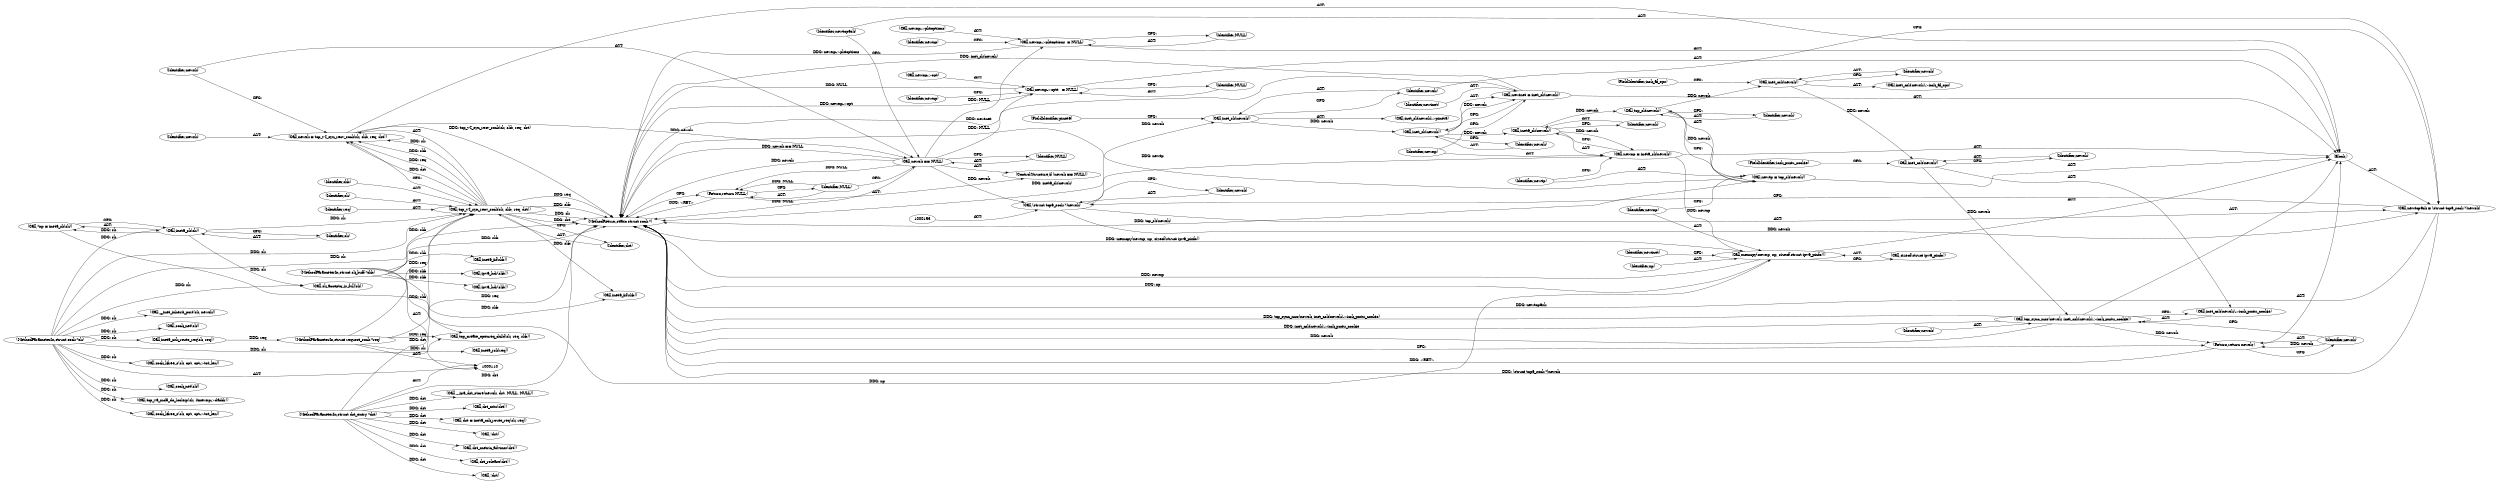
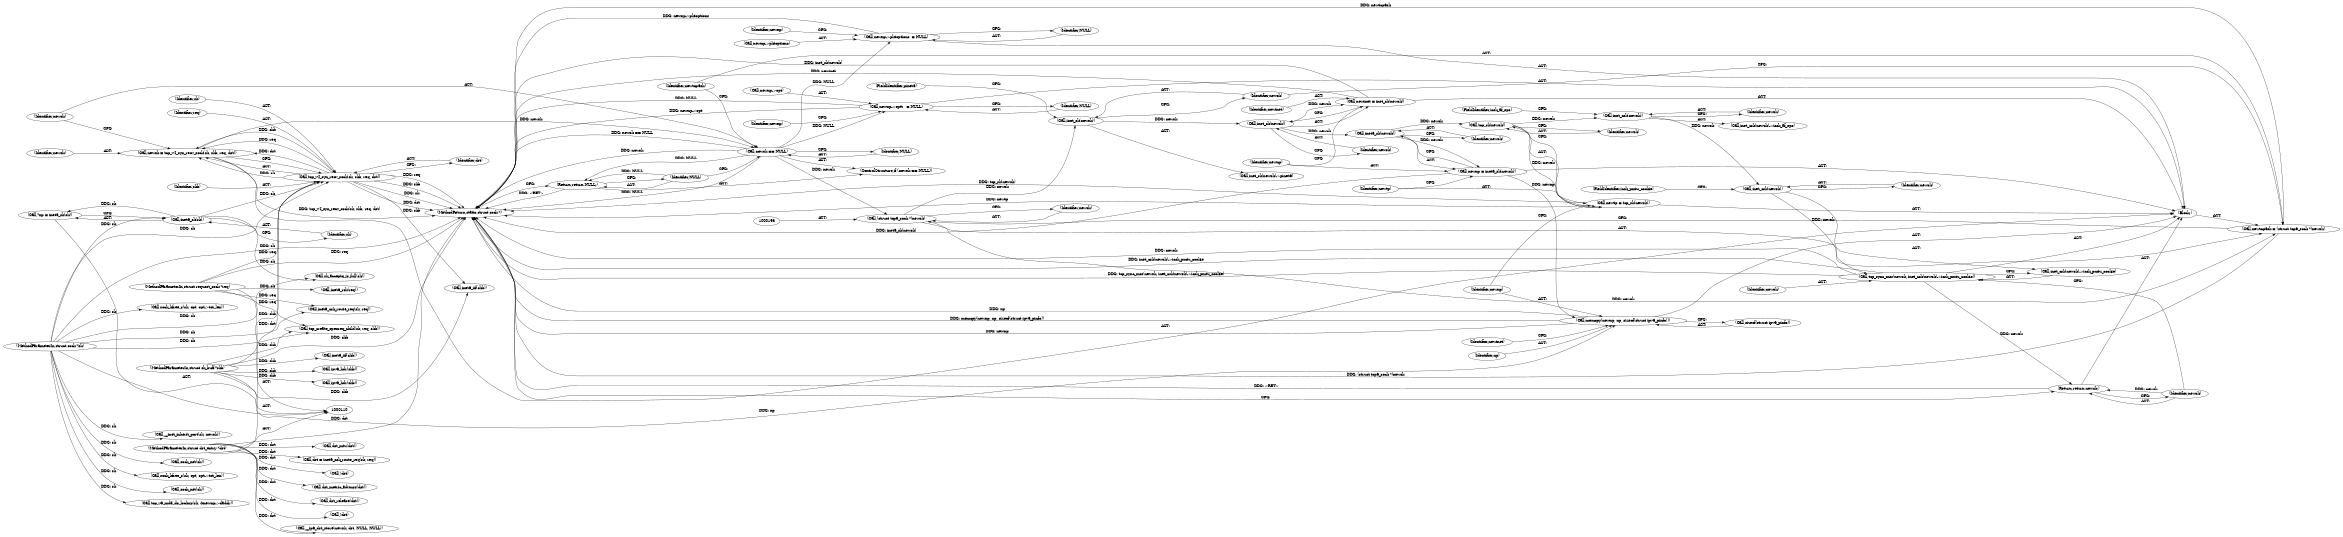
(251, 340) -> (263, 298)
